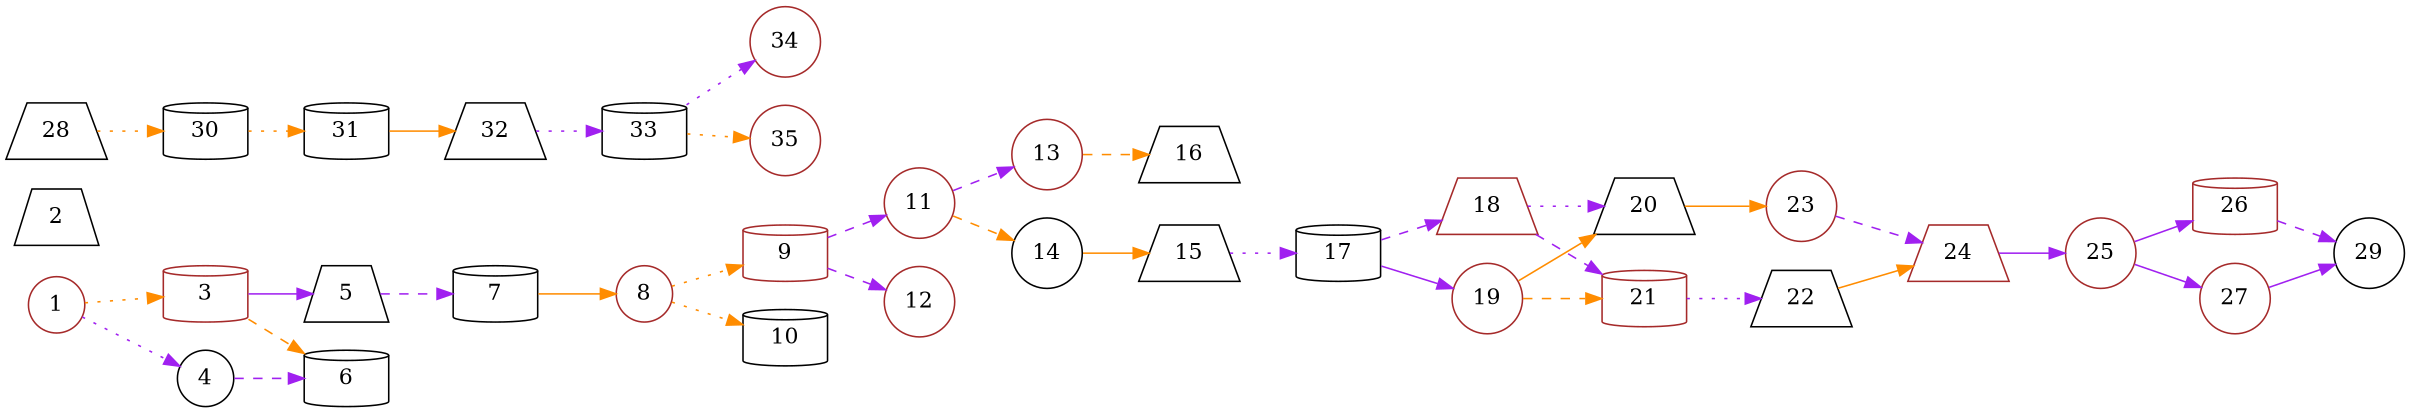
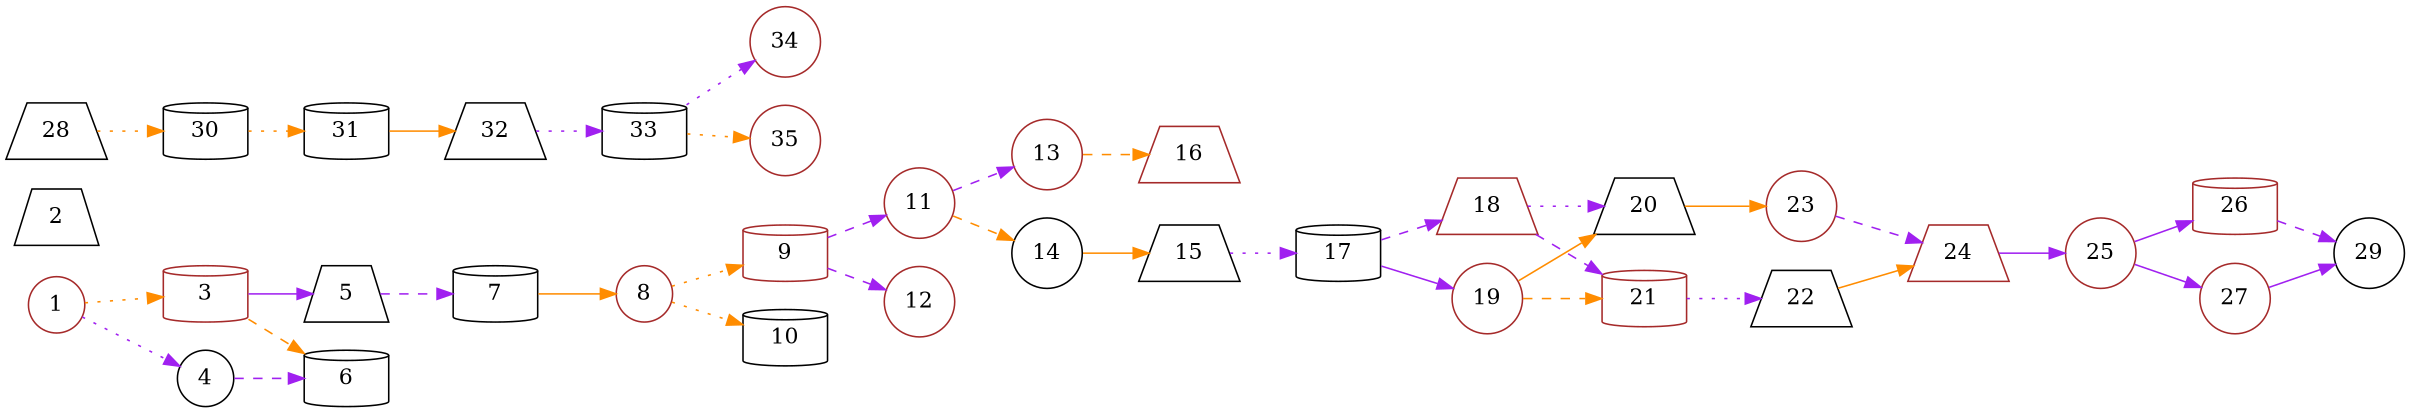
(1189, 155) -> (1189, 155)
